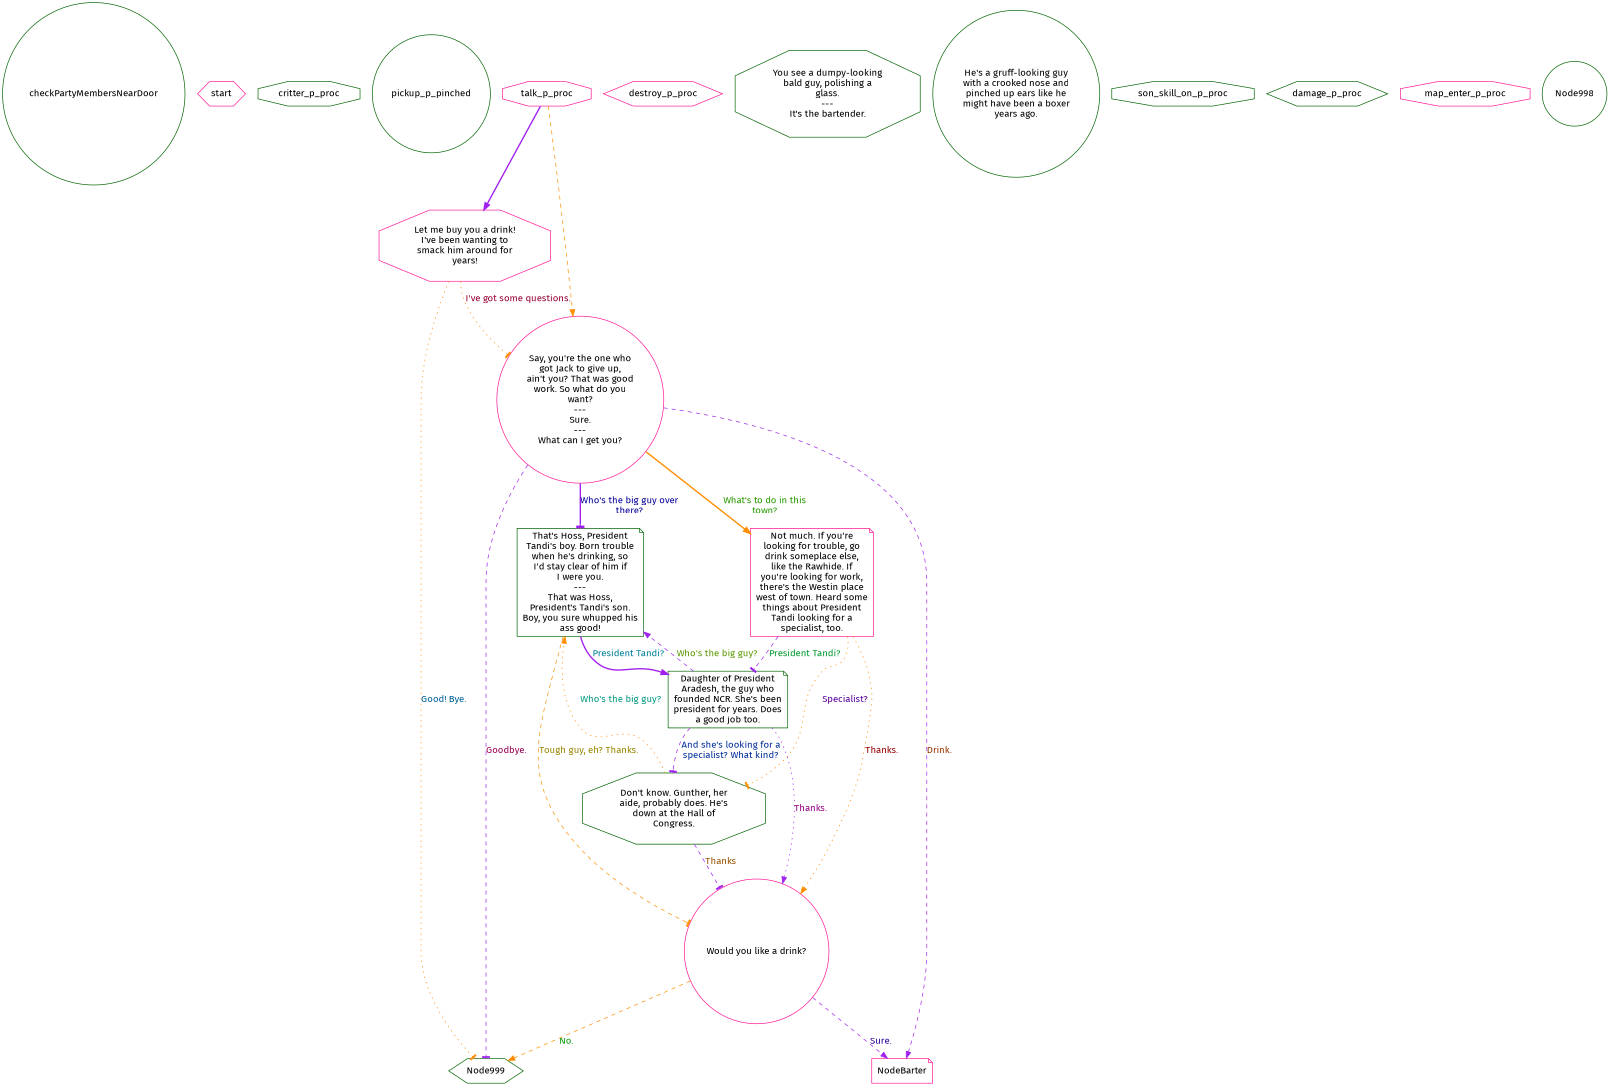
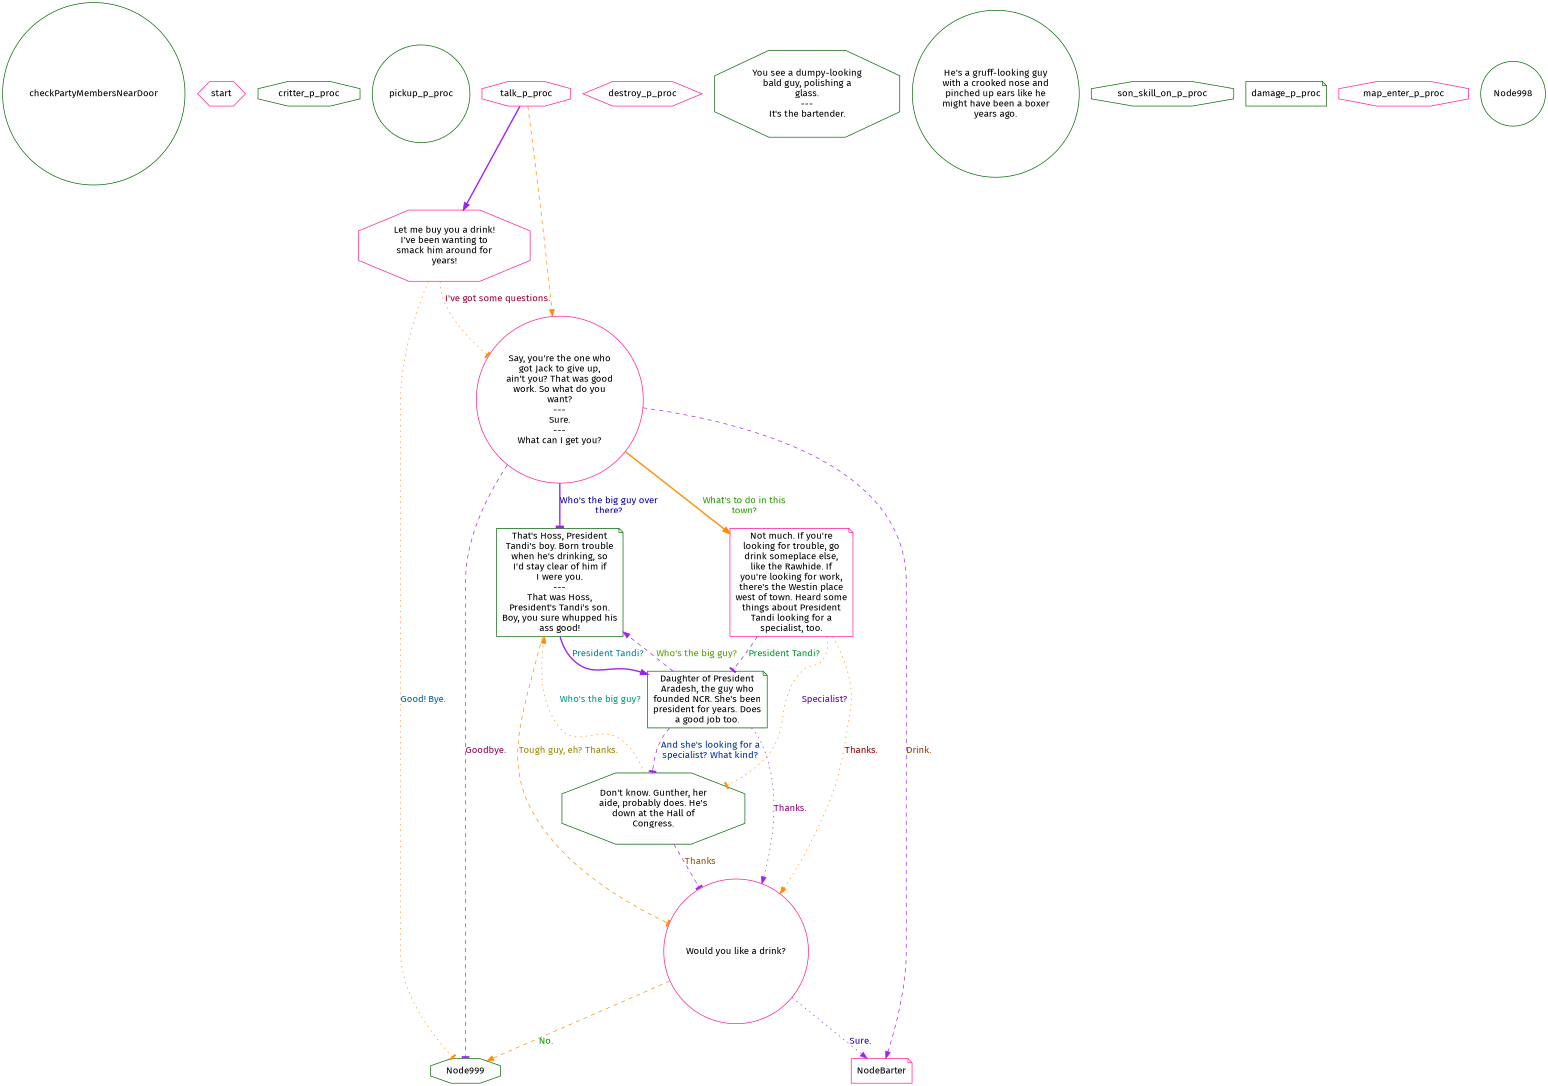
(431, 94) -> (421, 94)
(1327, 94) -> (1286, 94)
(847, 1026) -> (827, 1026)
(486, 1071) -> (466, 1071)
